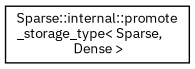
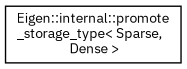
(97, 35) -> (93, 35)
